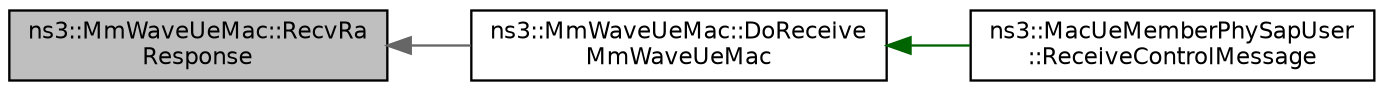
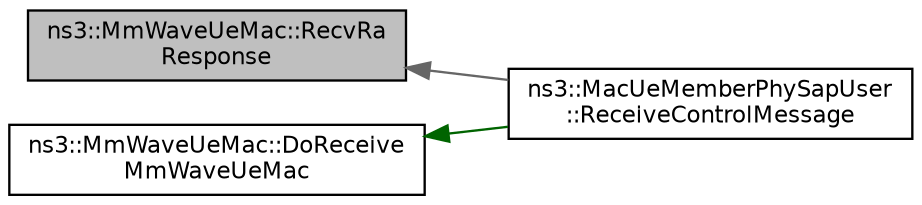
(441, 46) -> (469, 75)
